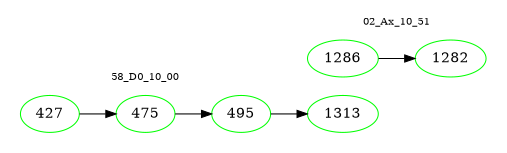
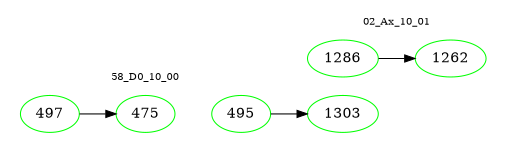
(397, 22) -> (397, 22)
(451, 59) -> (451, 59)
(50, 114) -> (50, 114)
(188, 114) -> none
(343, 114) -> (343, 114)
